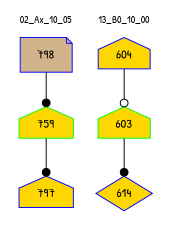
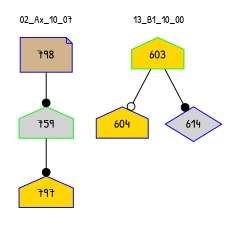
(46, 21) -> (46, 21)
(124, 21) -> (159, 21)
(124, 84) -> (142, 86)
(46, 124) -> (46, 124)
(124, 193) -> (193, 124)
